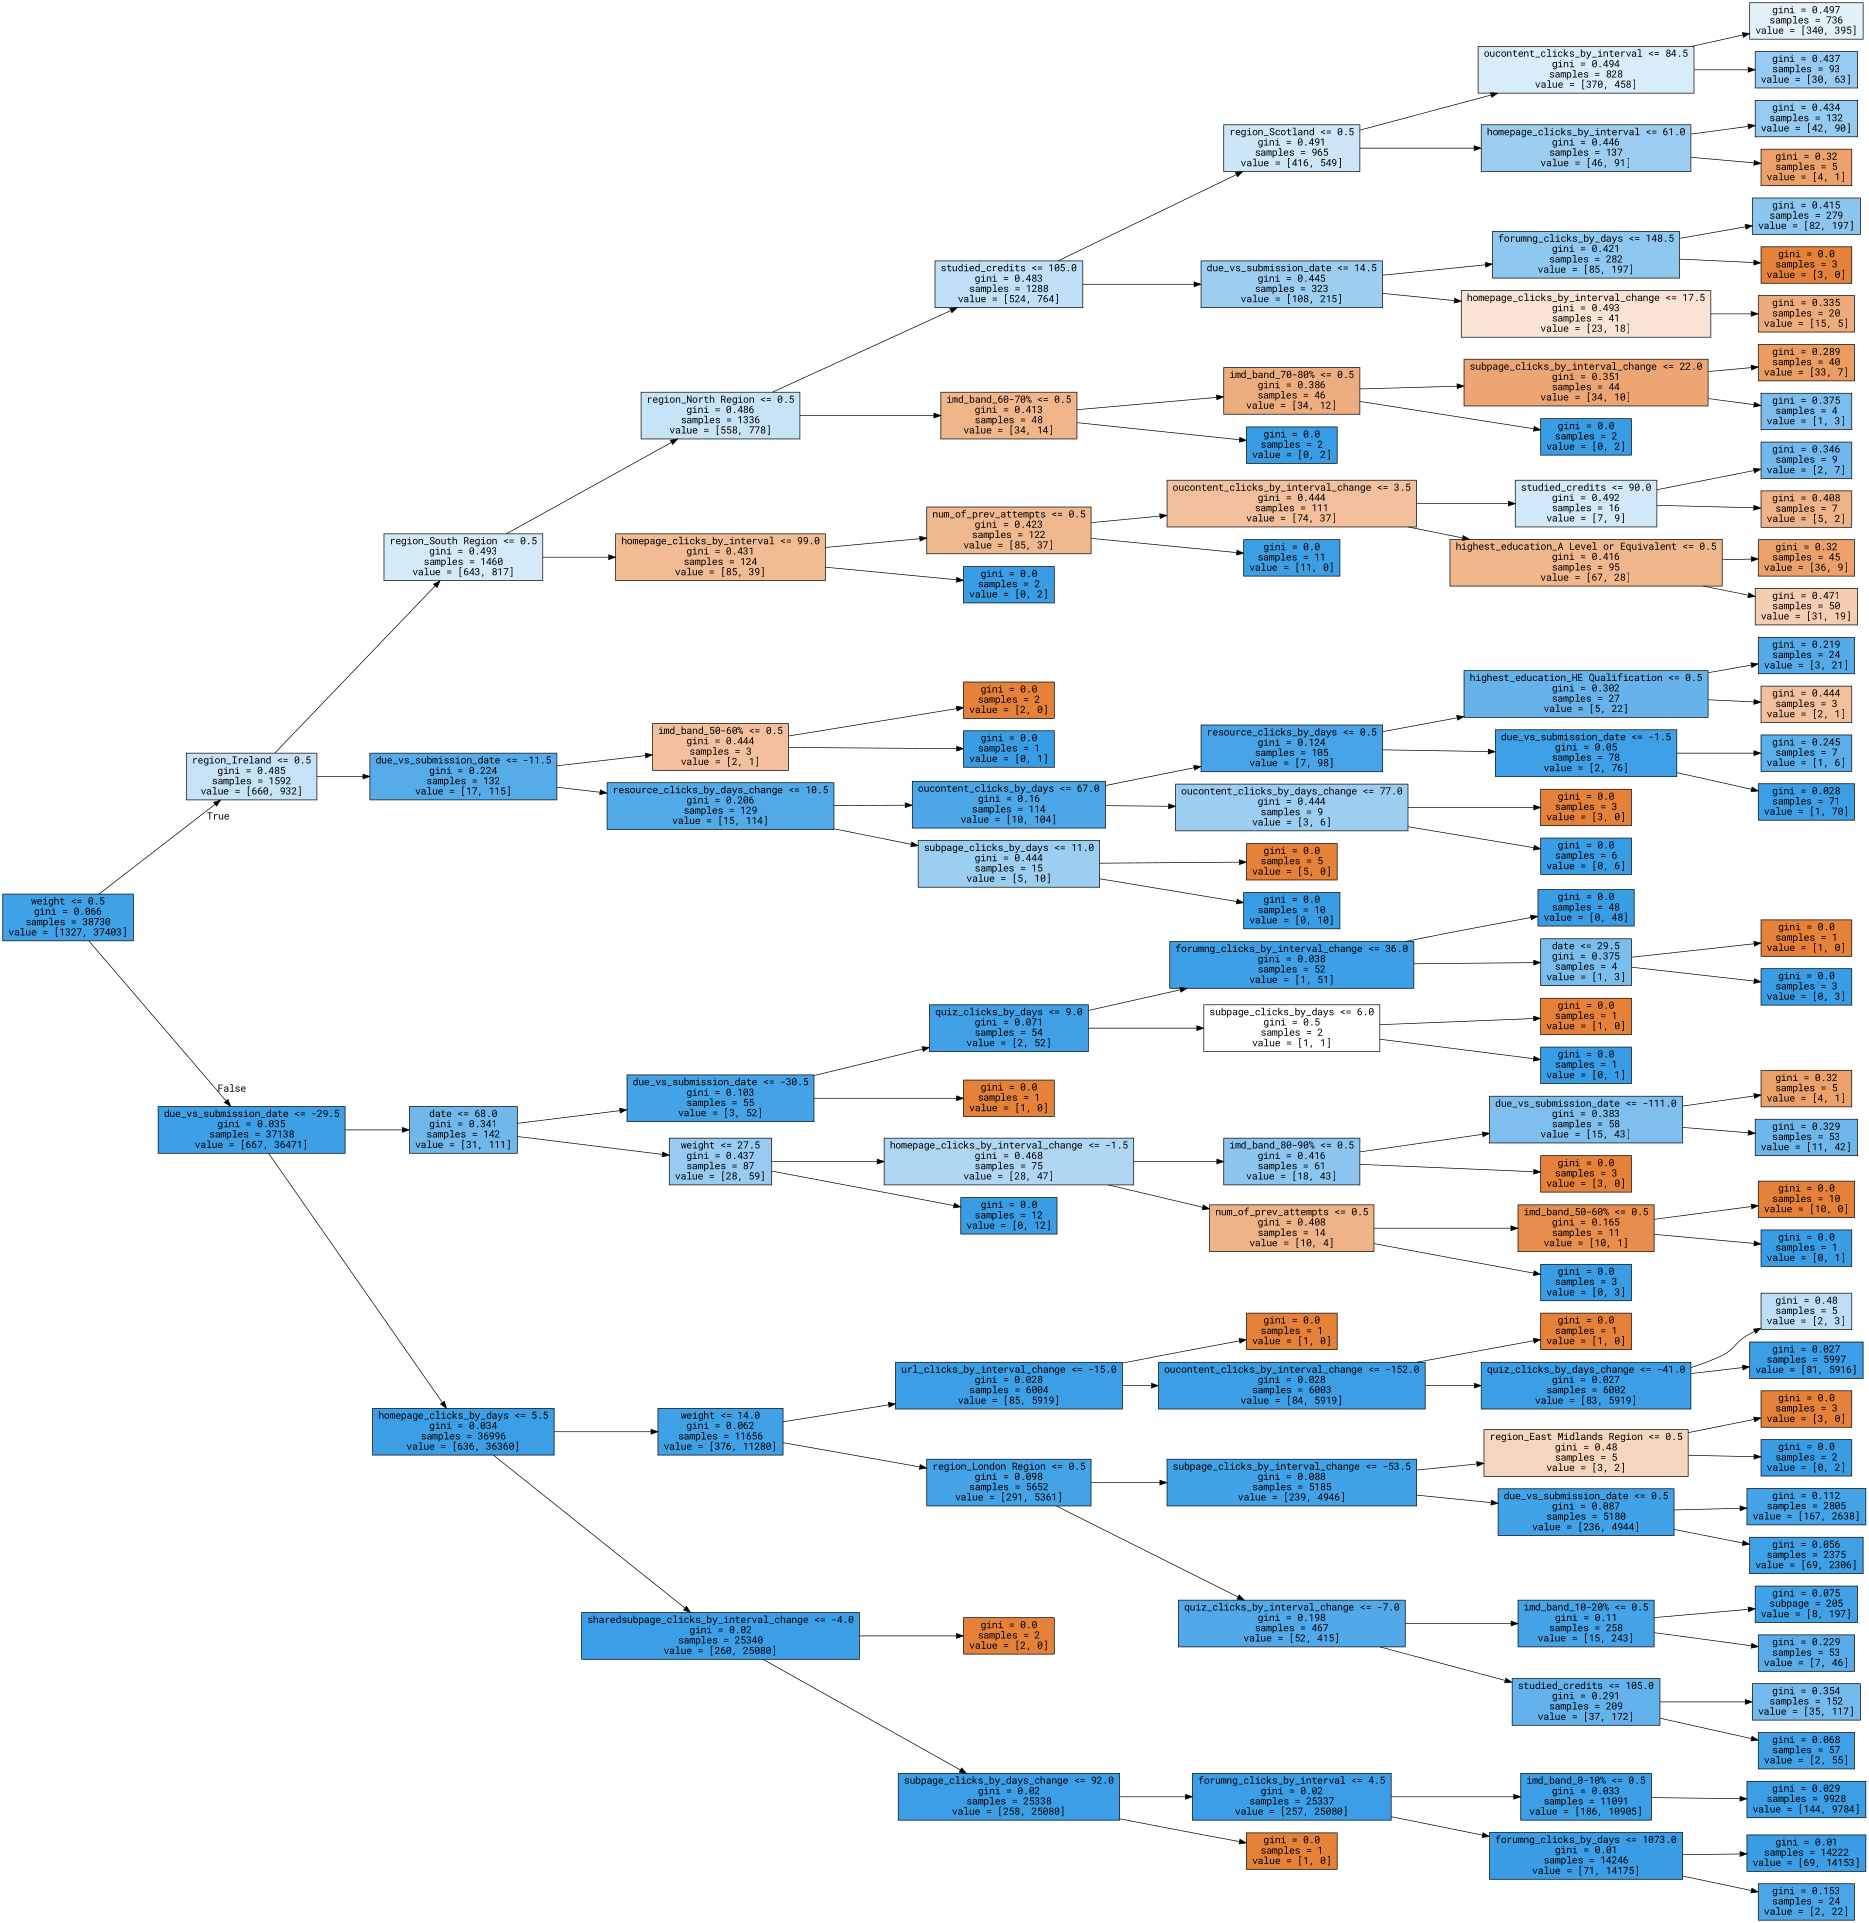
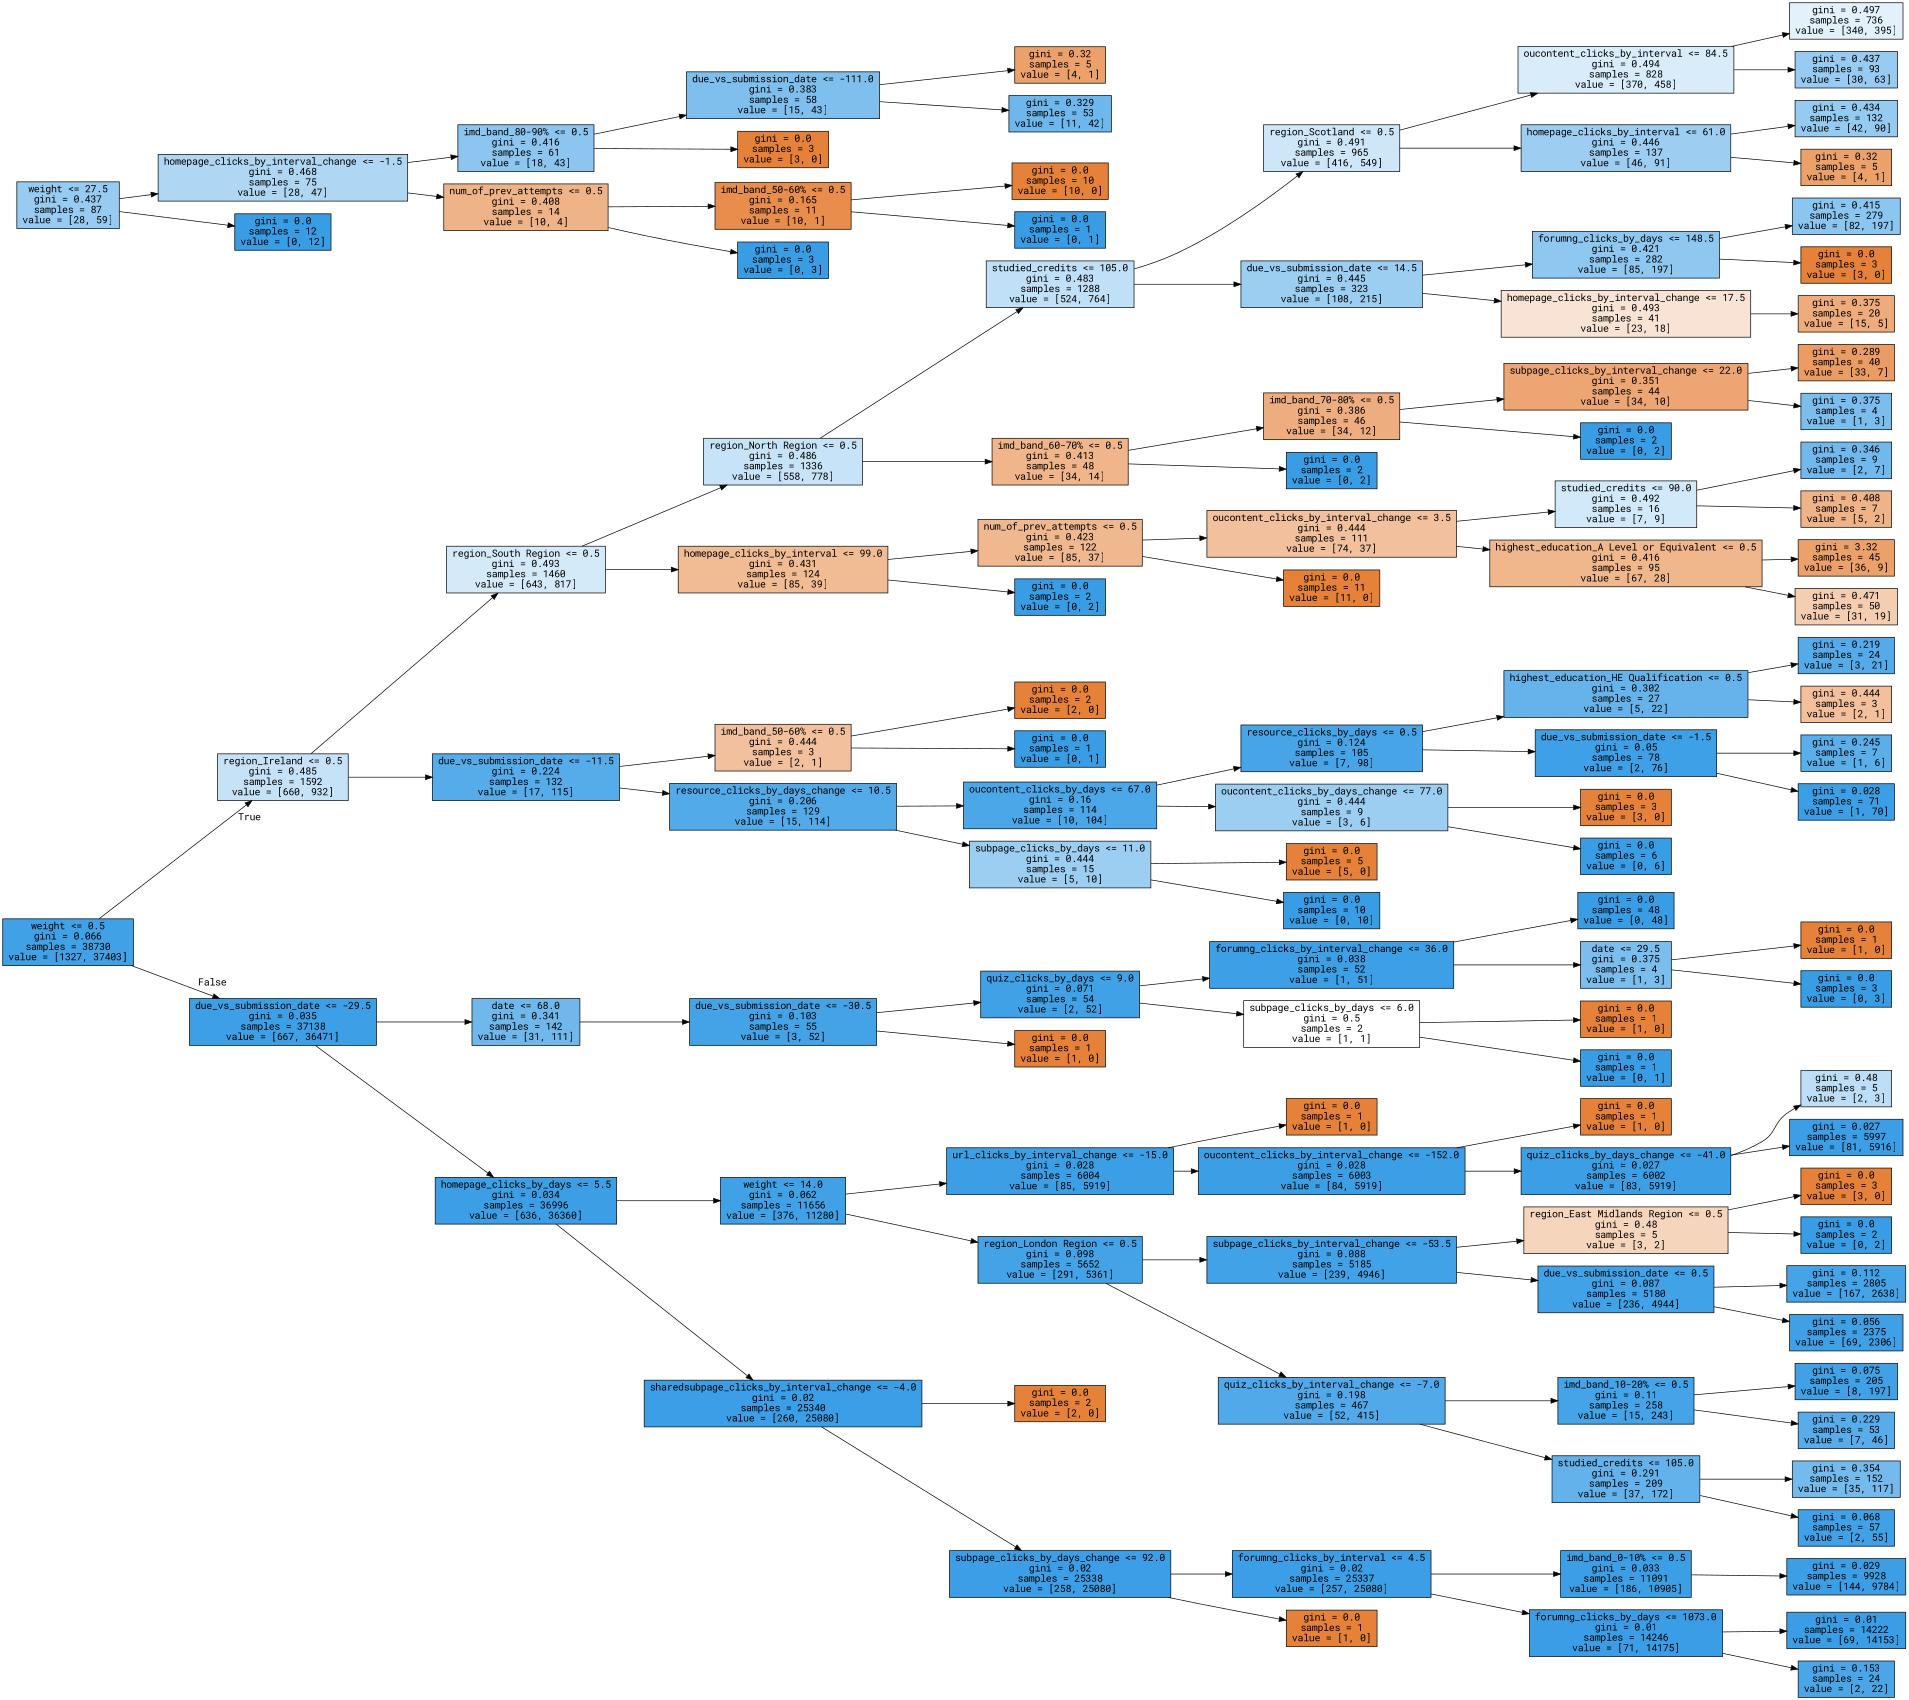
(1806, 314) -> (1846, 314)
(1292, 558) -> (1332, 588)
(1806, 558) -> (1846, 558)
(590, 1145) -> none
(1806, 1604) -> (1846, 1382)
